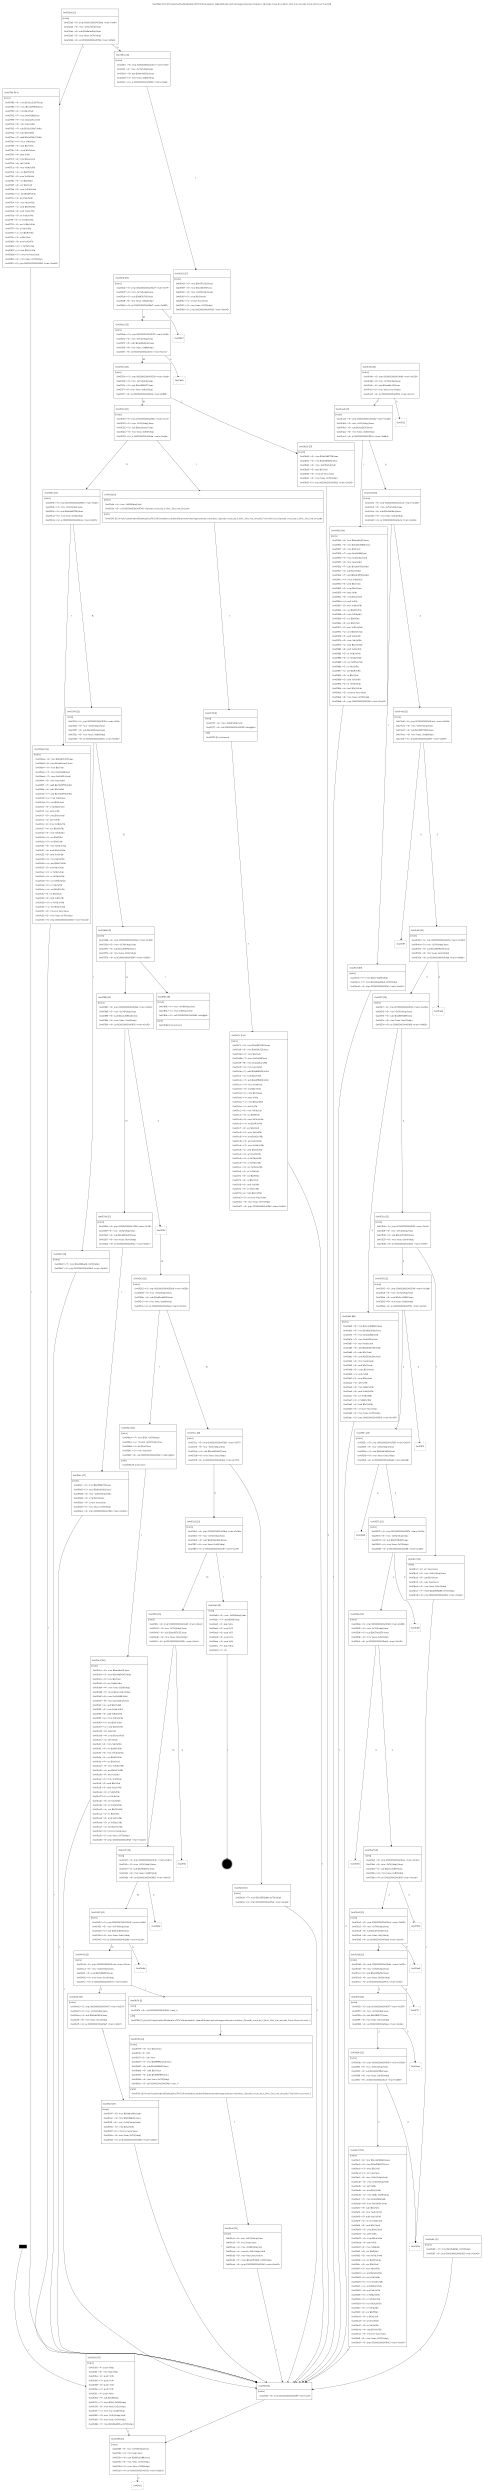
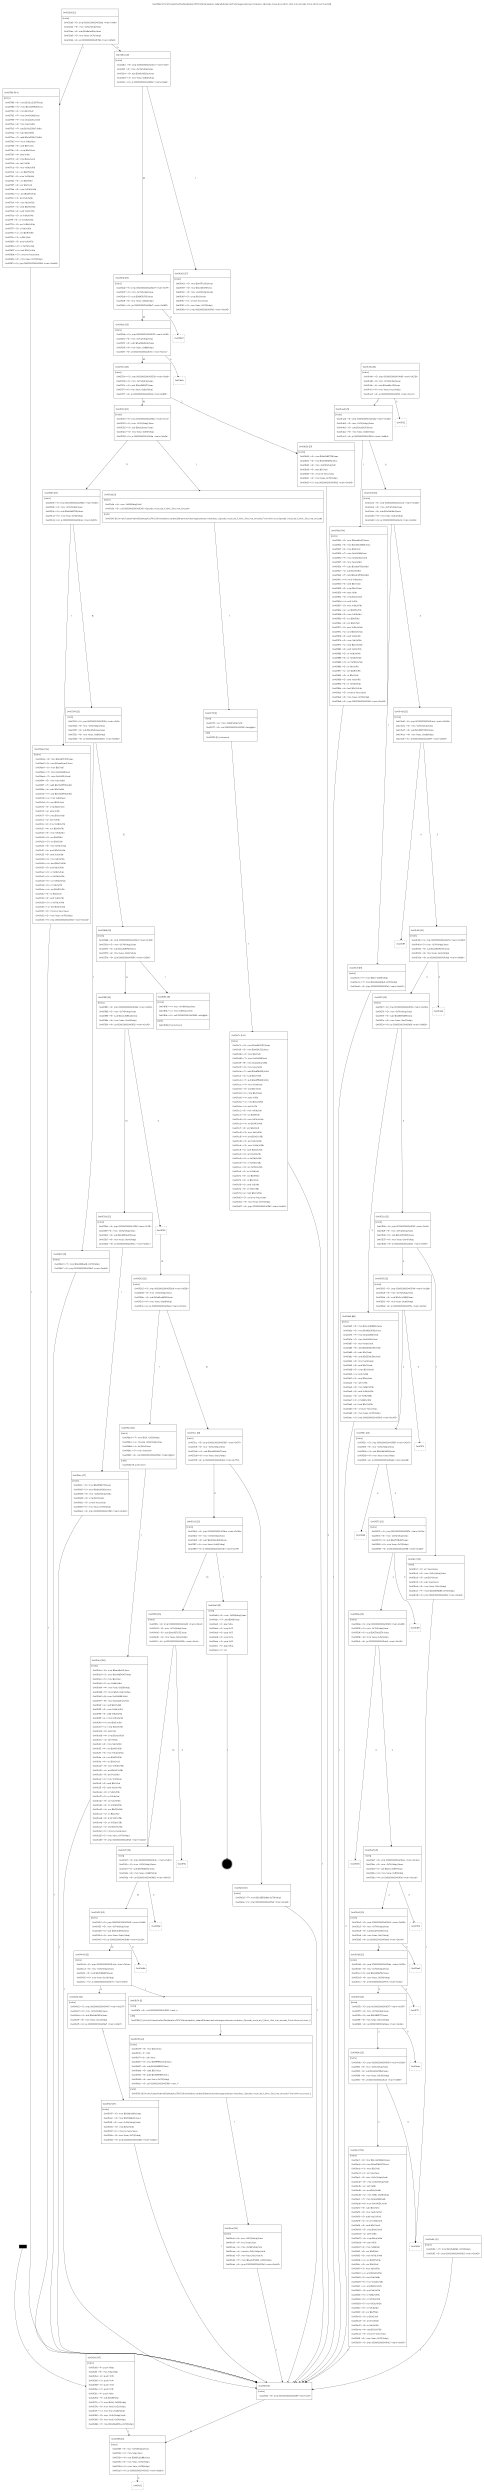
none -> (142, 179)
